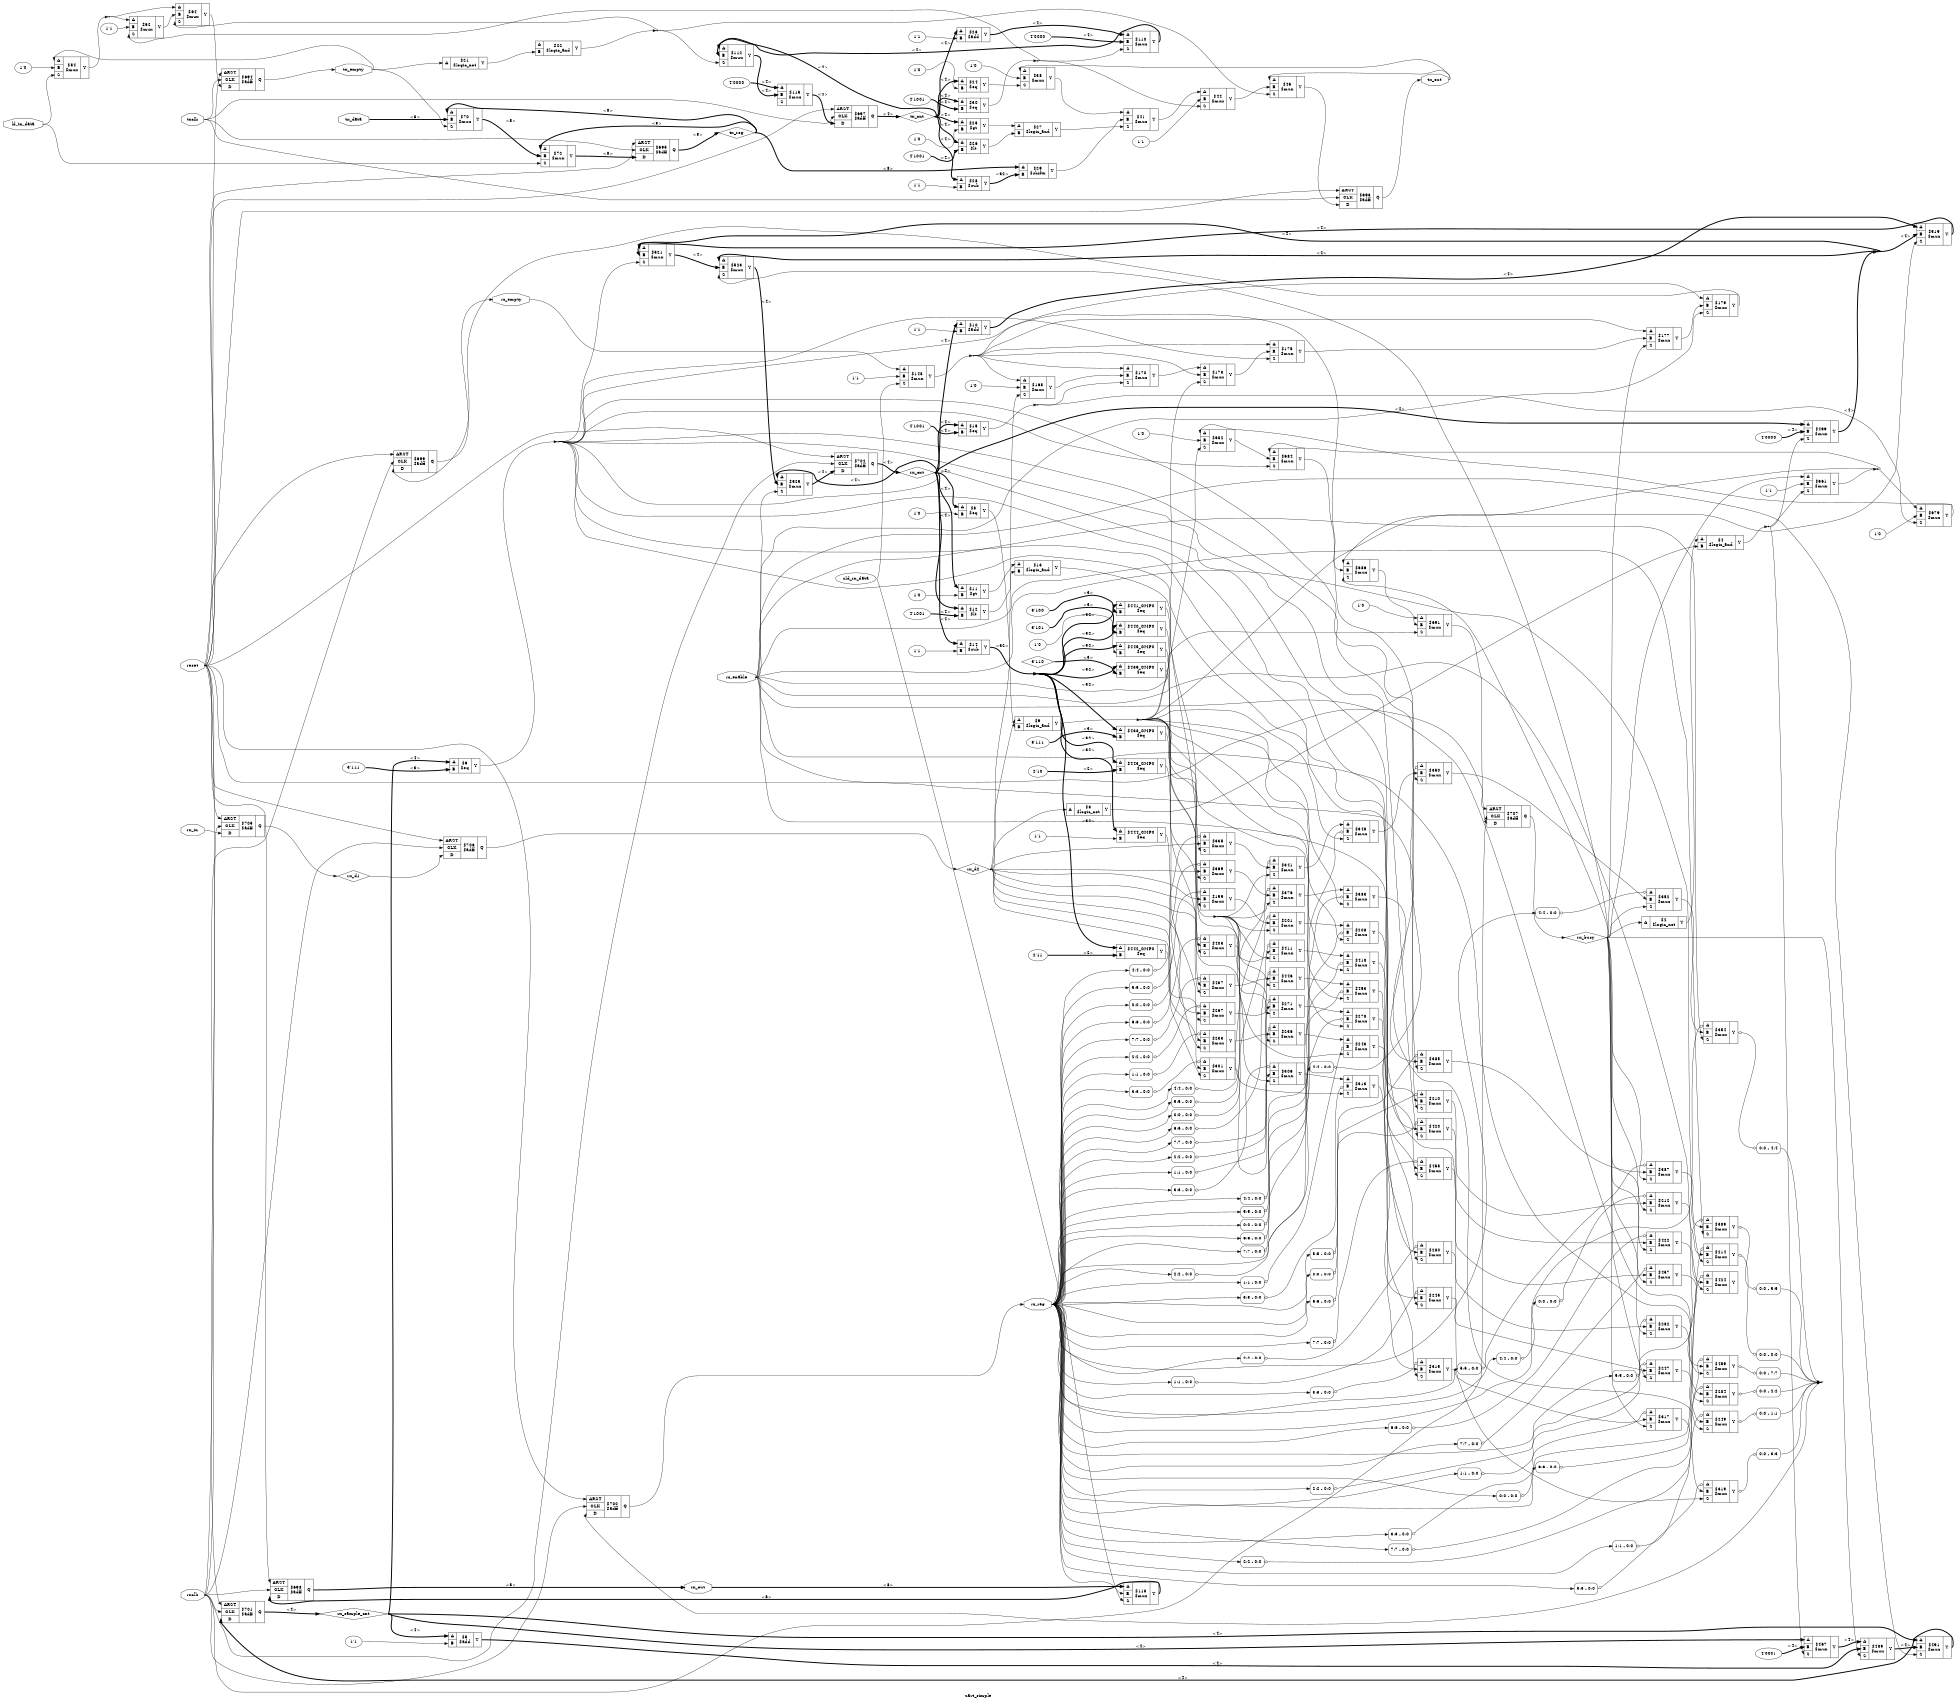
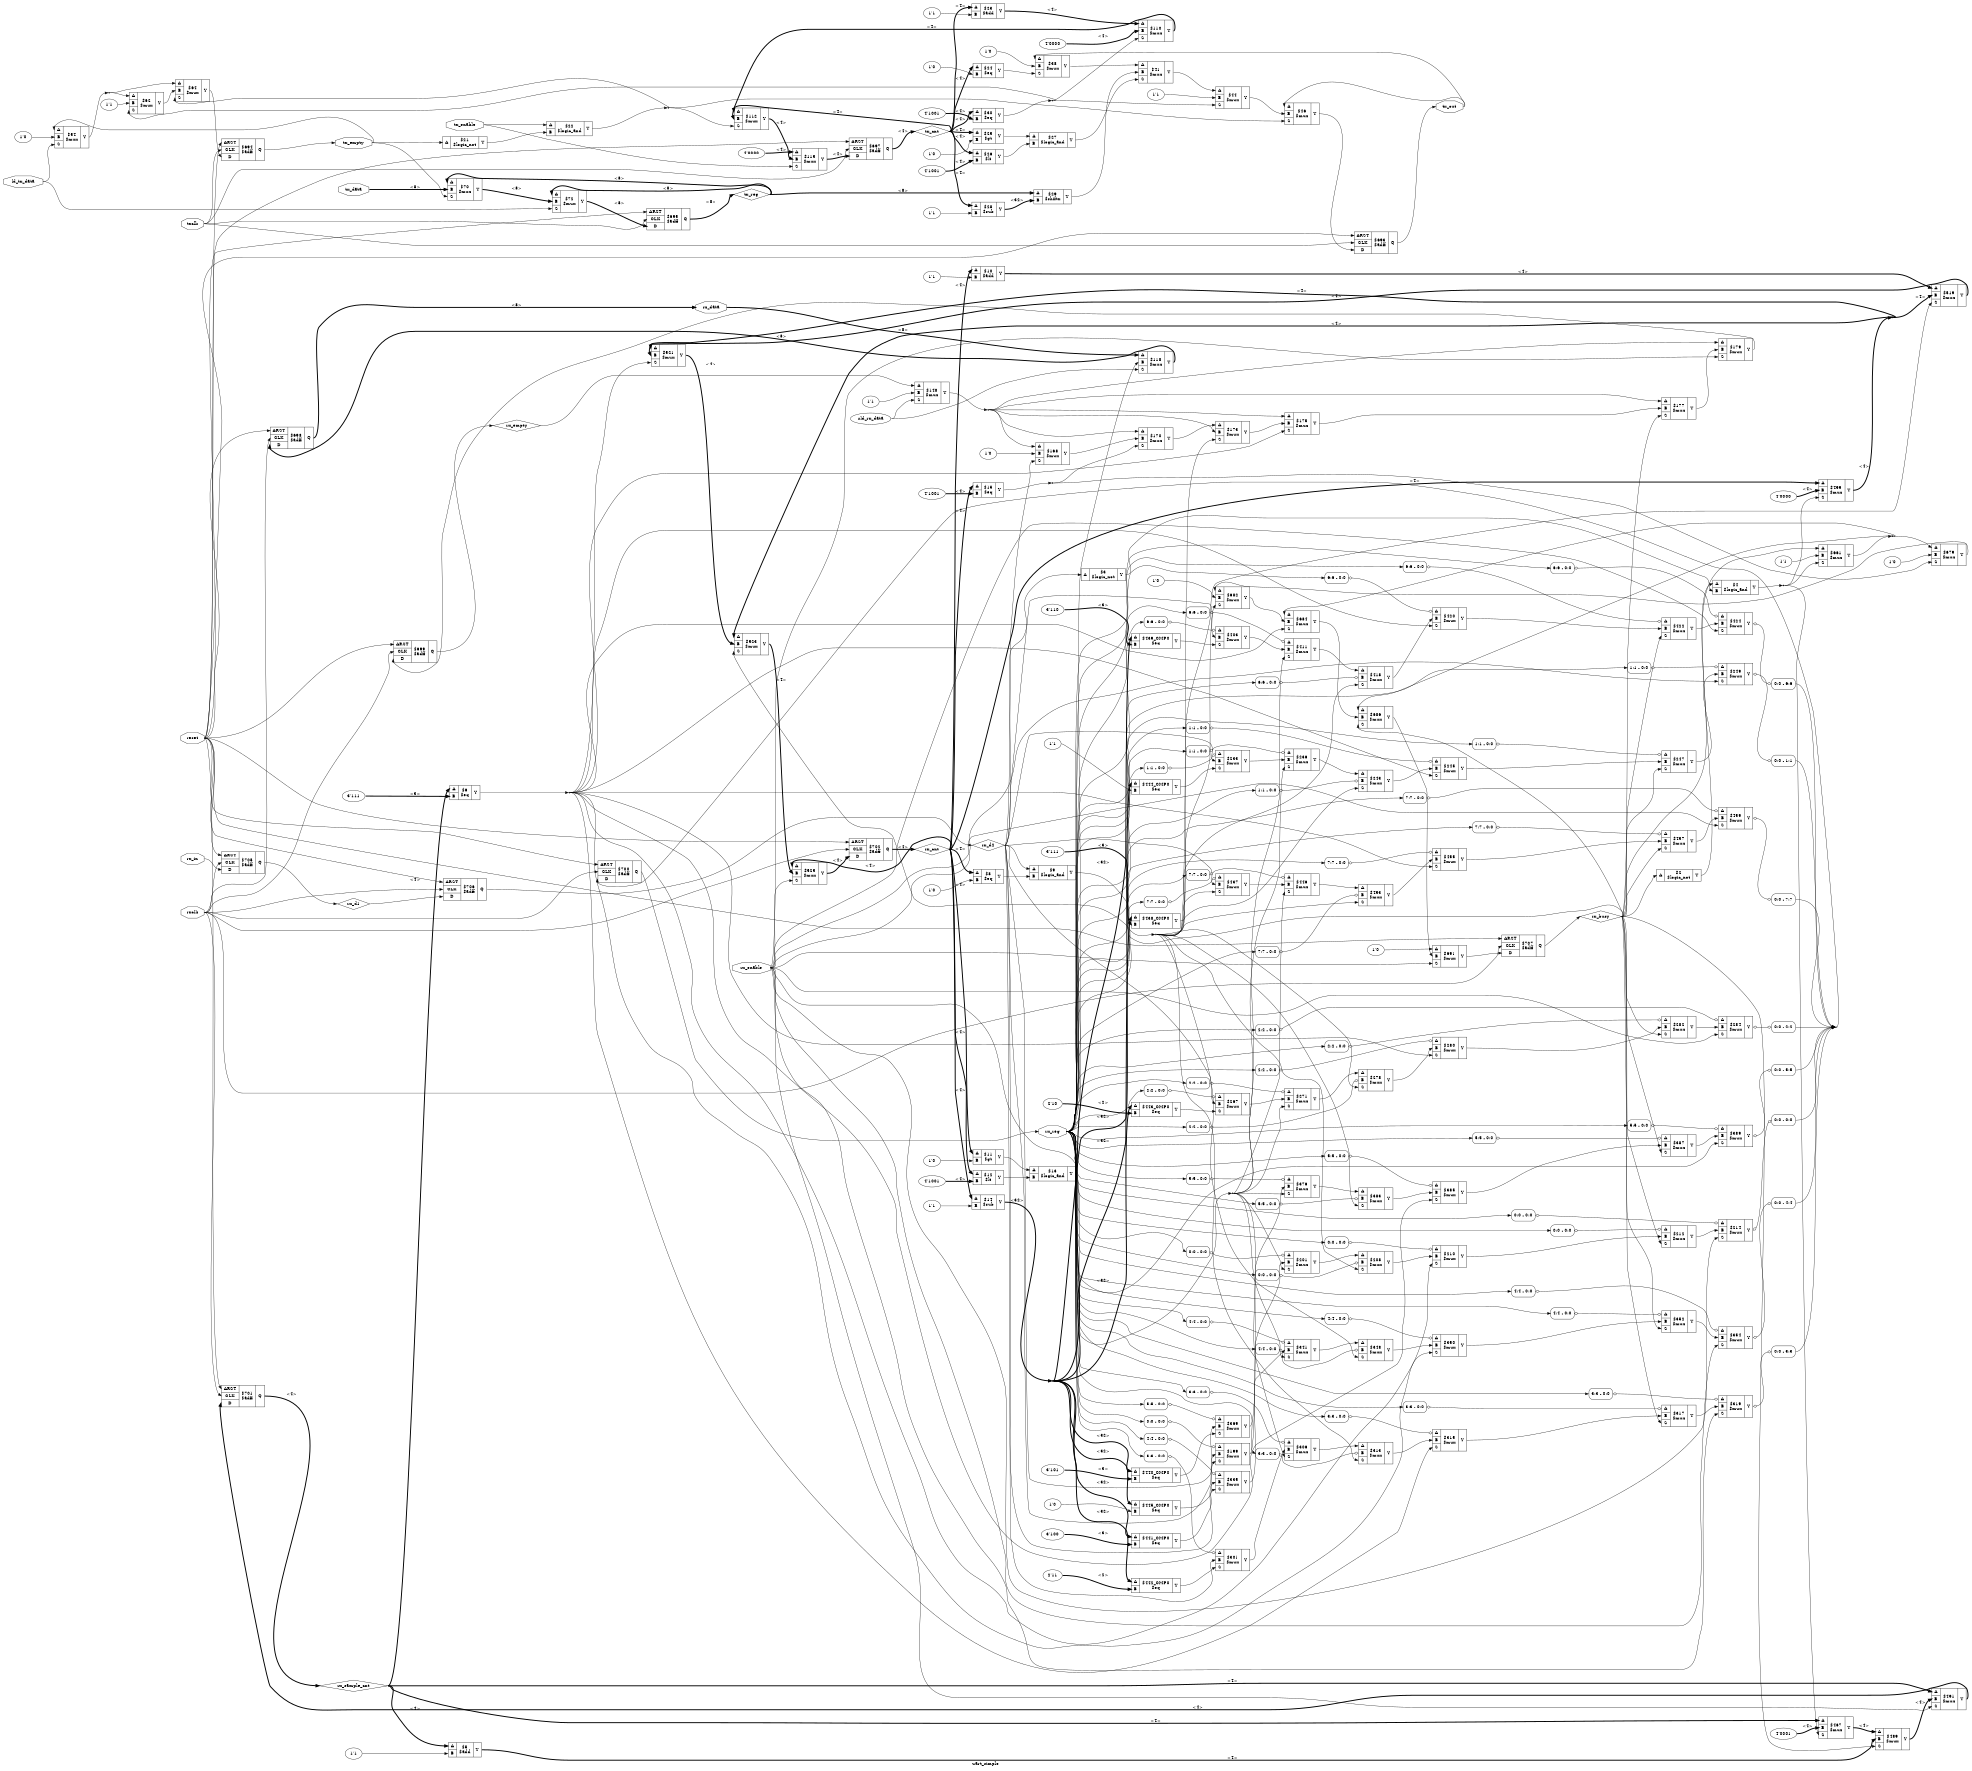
none -> (465, 125)
(511, 300) -> (517, 426)
(1038, 662) -> (1053, 610)
none -> (1783, 684)
(698, 1587) -> (711, 307)
